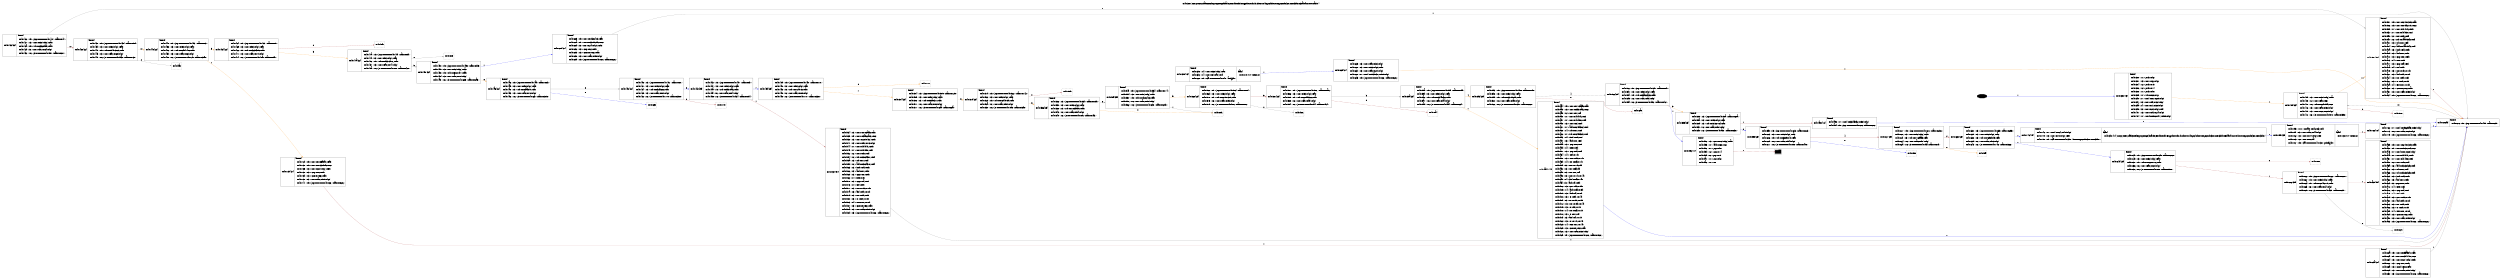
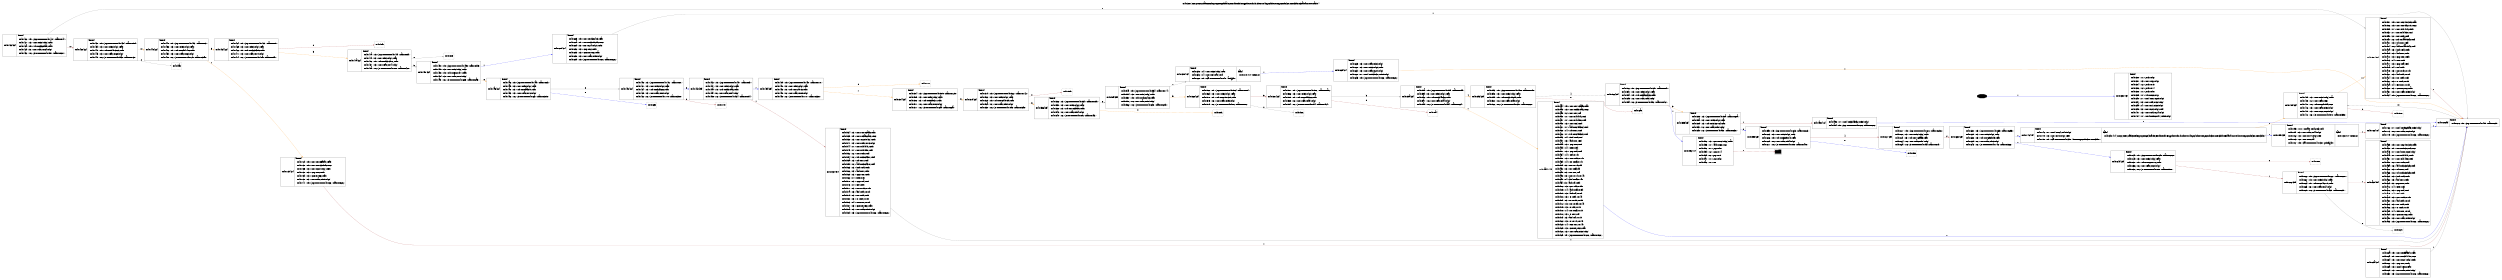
(2227, 101) -> (2270, 124)
(1191, 111) -> (1177, 84)
(1982, 153) -> none
